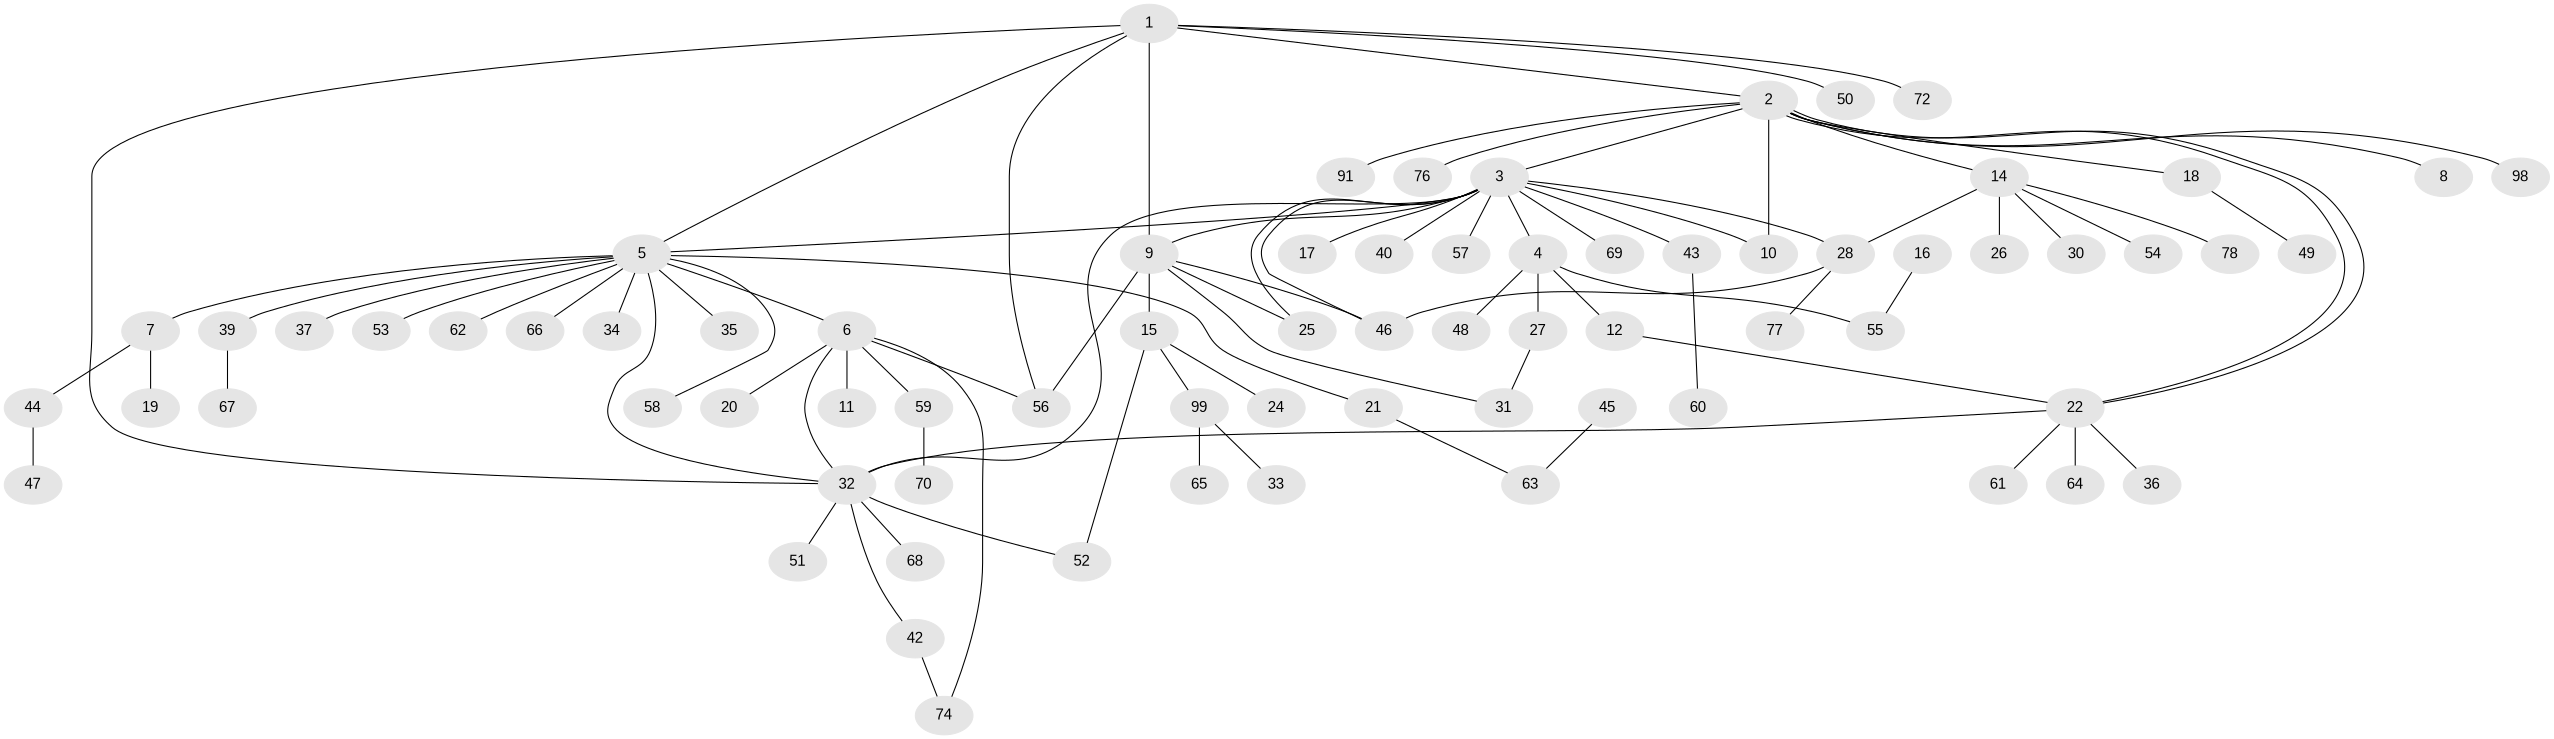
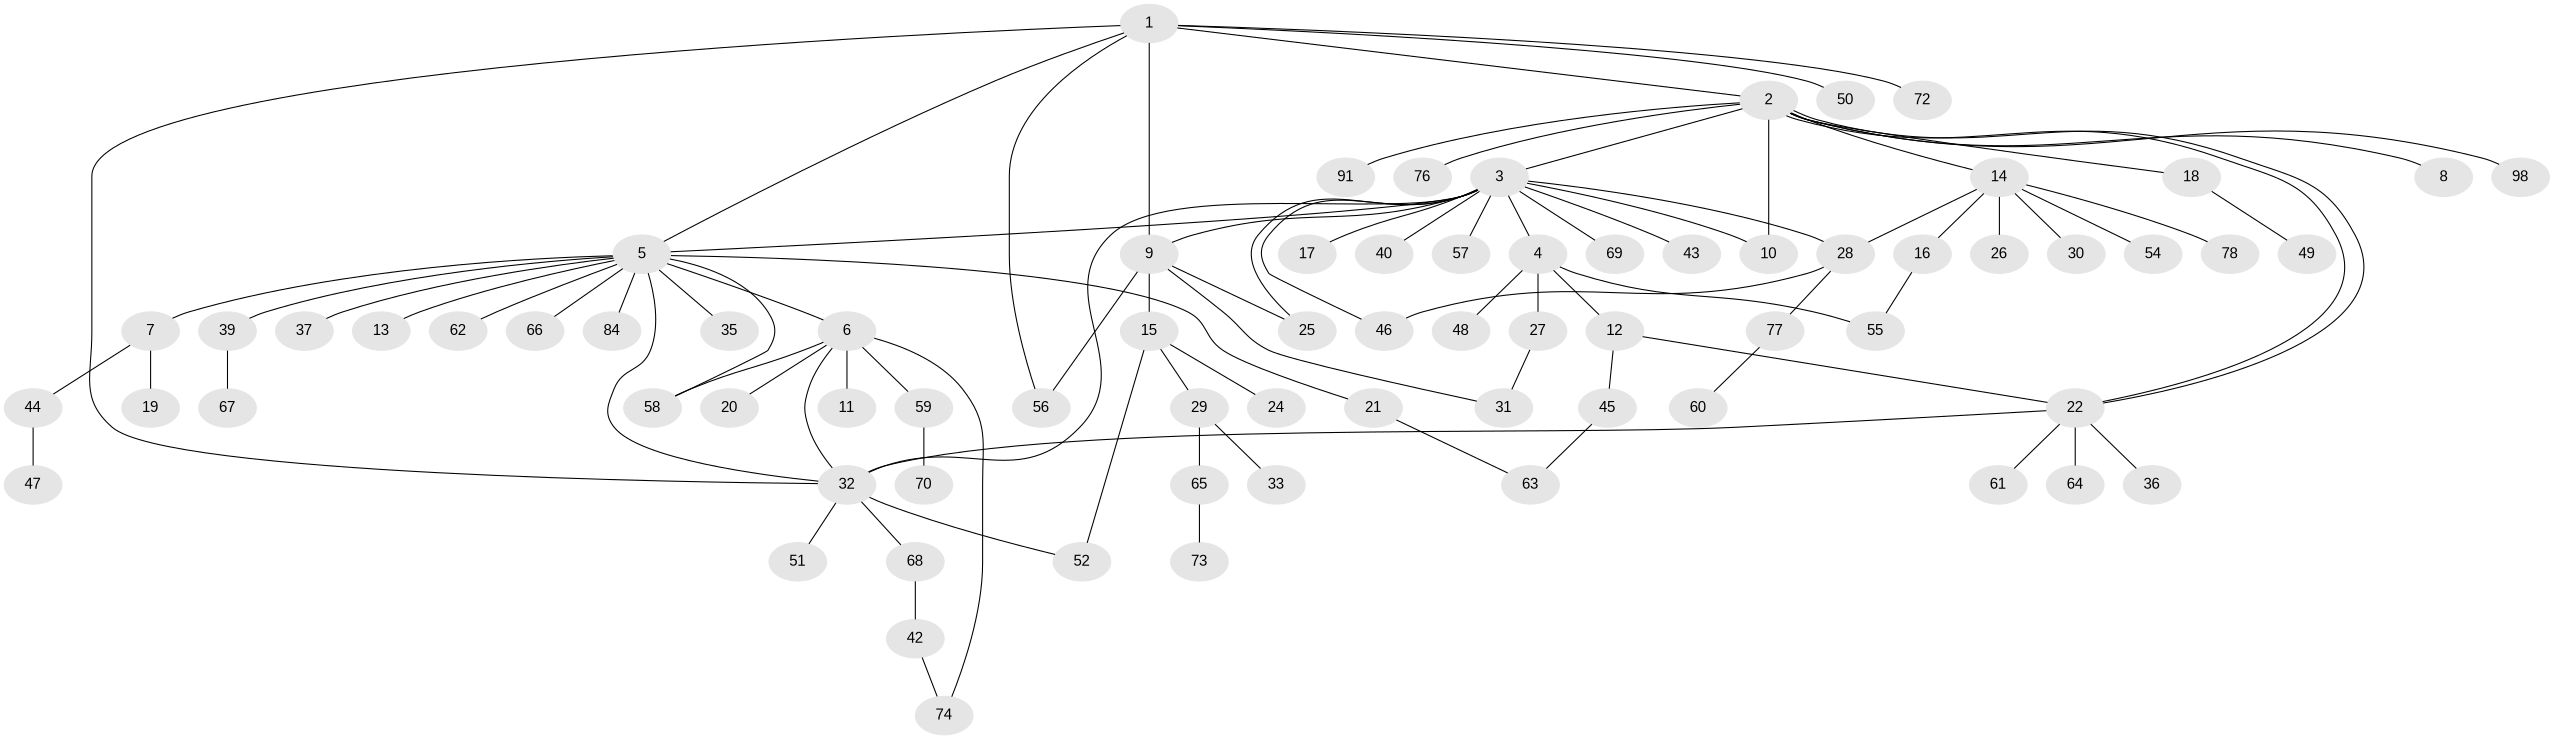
none -> (1961, 216)
(1275, 288) -> none
(381, 331) -> (381, 331)
(612, 331) -> (612, 331)
(1695, 331) -> (1737, 369)
none -> (1611, 370)
(959, 374) -> (749, 368)
(1199, 408) -> (1199, 408)
none -> (1199, 562)
(870, 565) -> (915, 600)
